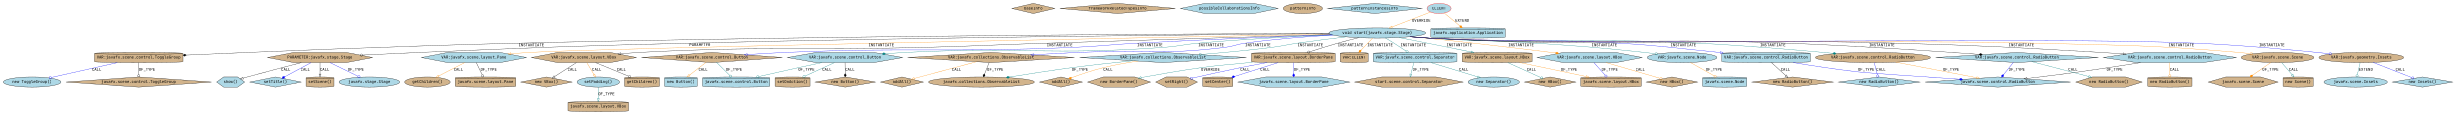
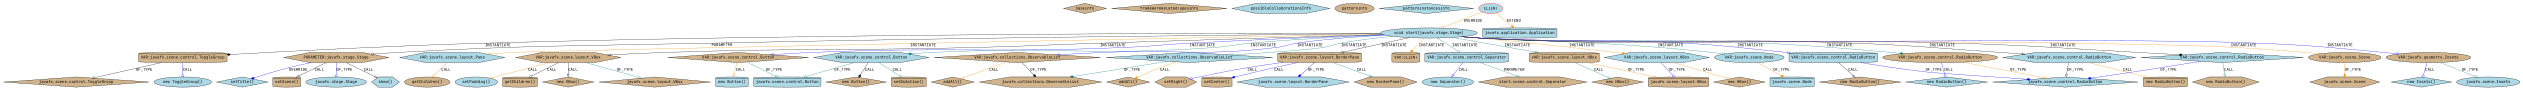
(590, 69) -> (521, 70)
(1702, 69) -> (1769, 69)
(305, 70) -> (298, 70)
(1211, 70) -> (1362, 70)
(1421, 70) -> (1514, 70)
(1454, 70) -> (1458, 69)
(2366, 70) -> (2470, 70)
(486, 82) -> none
(981, 82) -> (1040, 82)
(2298, 82) -> none
(598, 93) -> (612, 70)
(598, 107) -> (655, 82)
